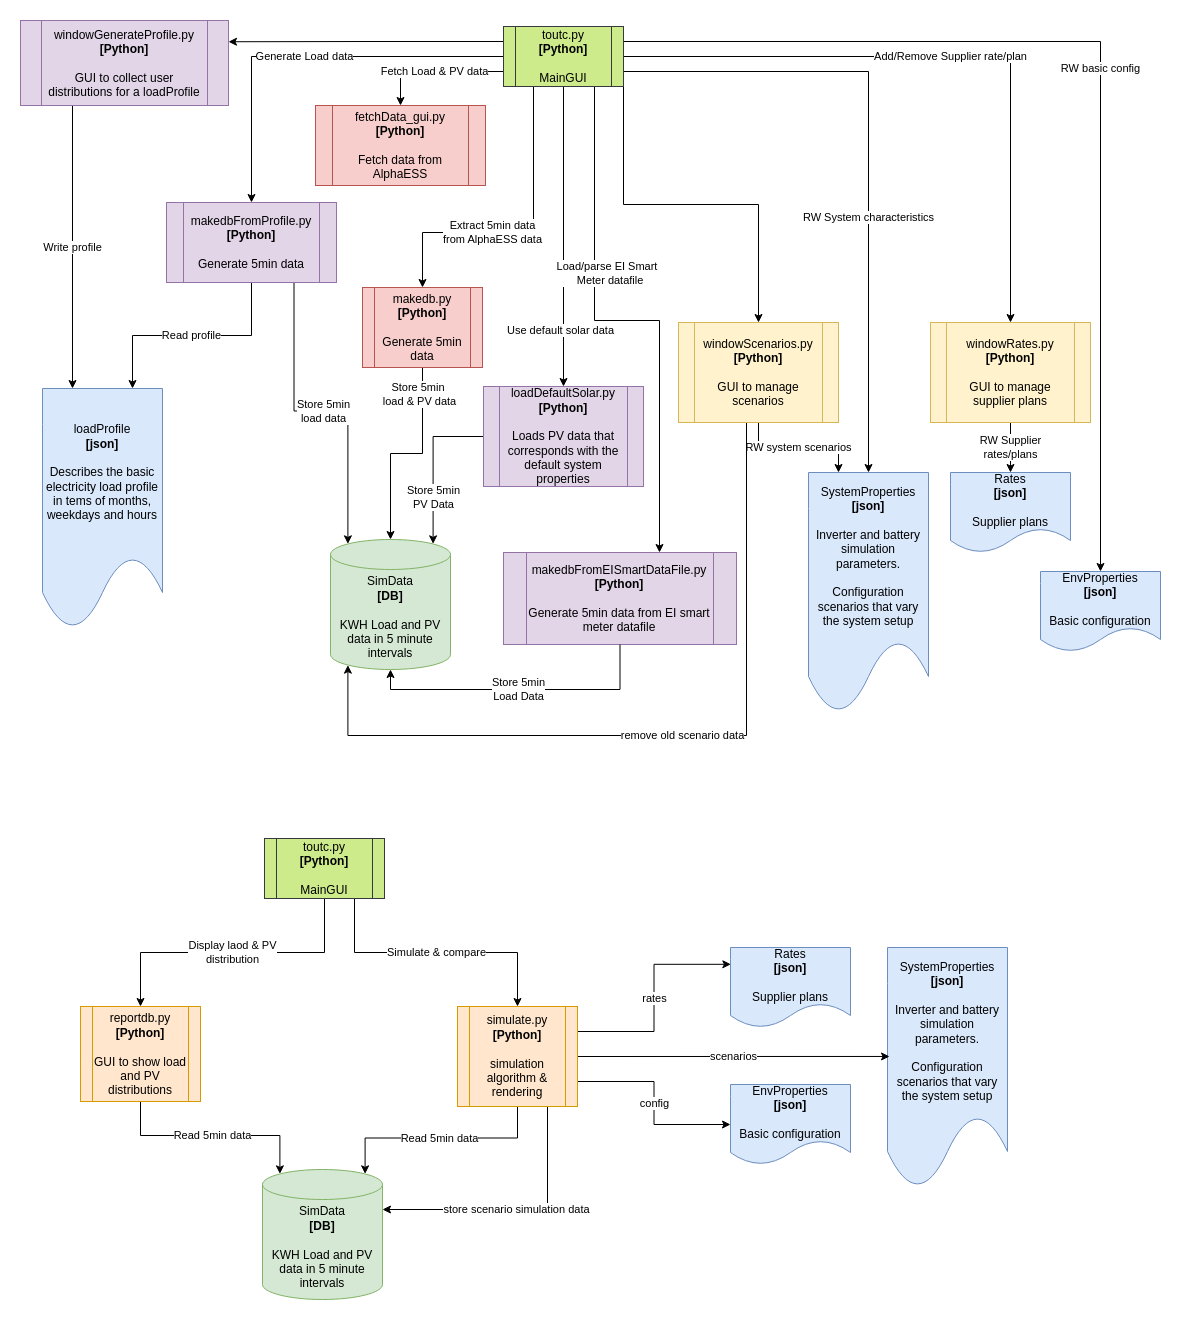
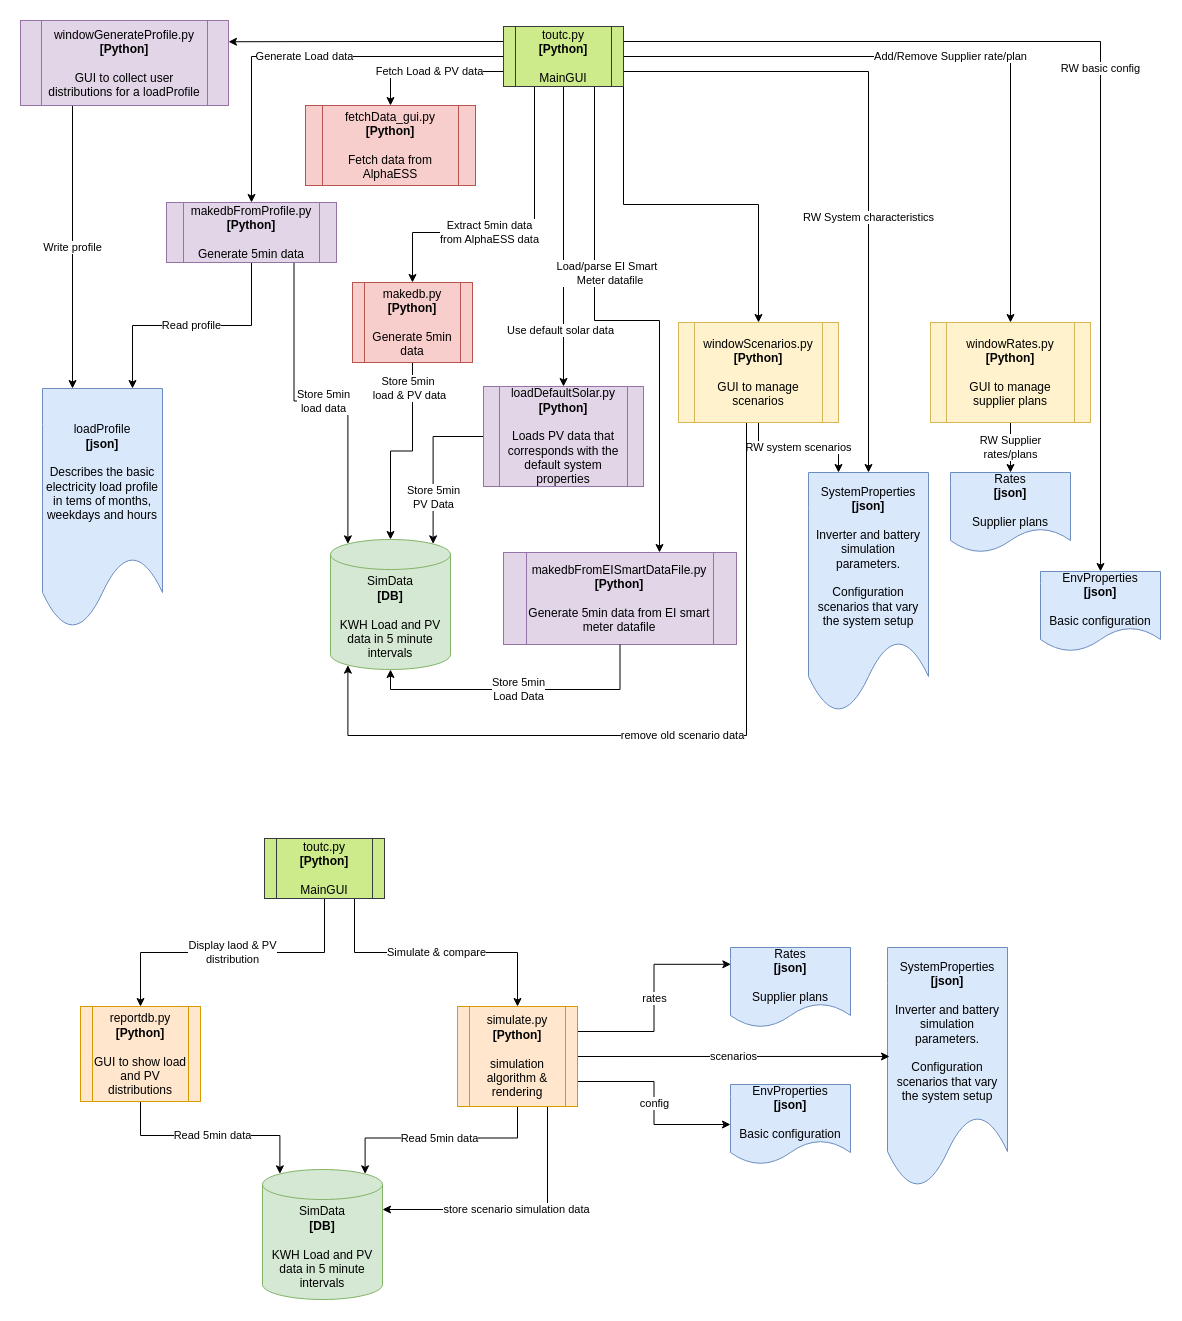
(401, 146) -> (391, 146)
(252, 243) -> (252, 233)
(423, 328) -> (413, 323)
